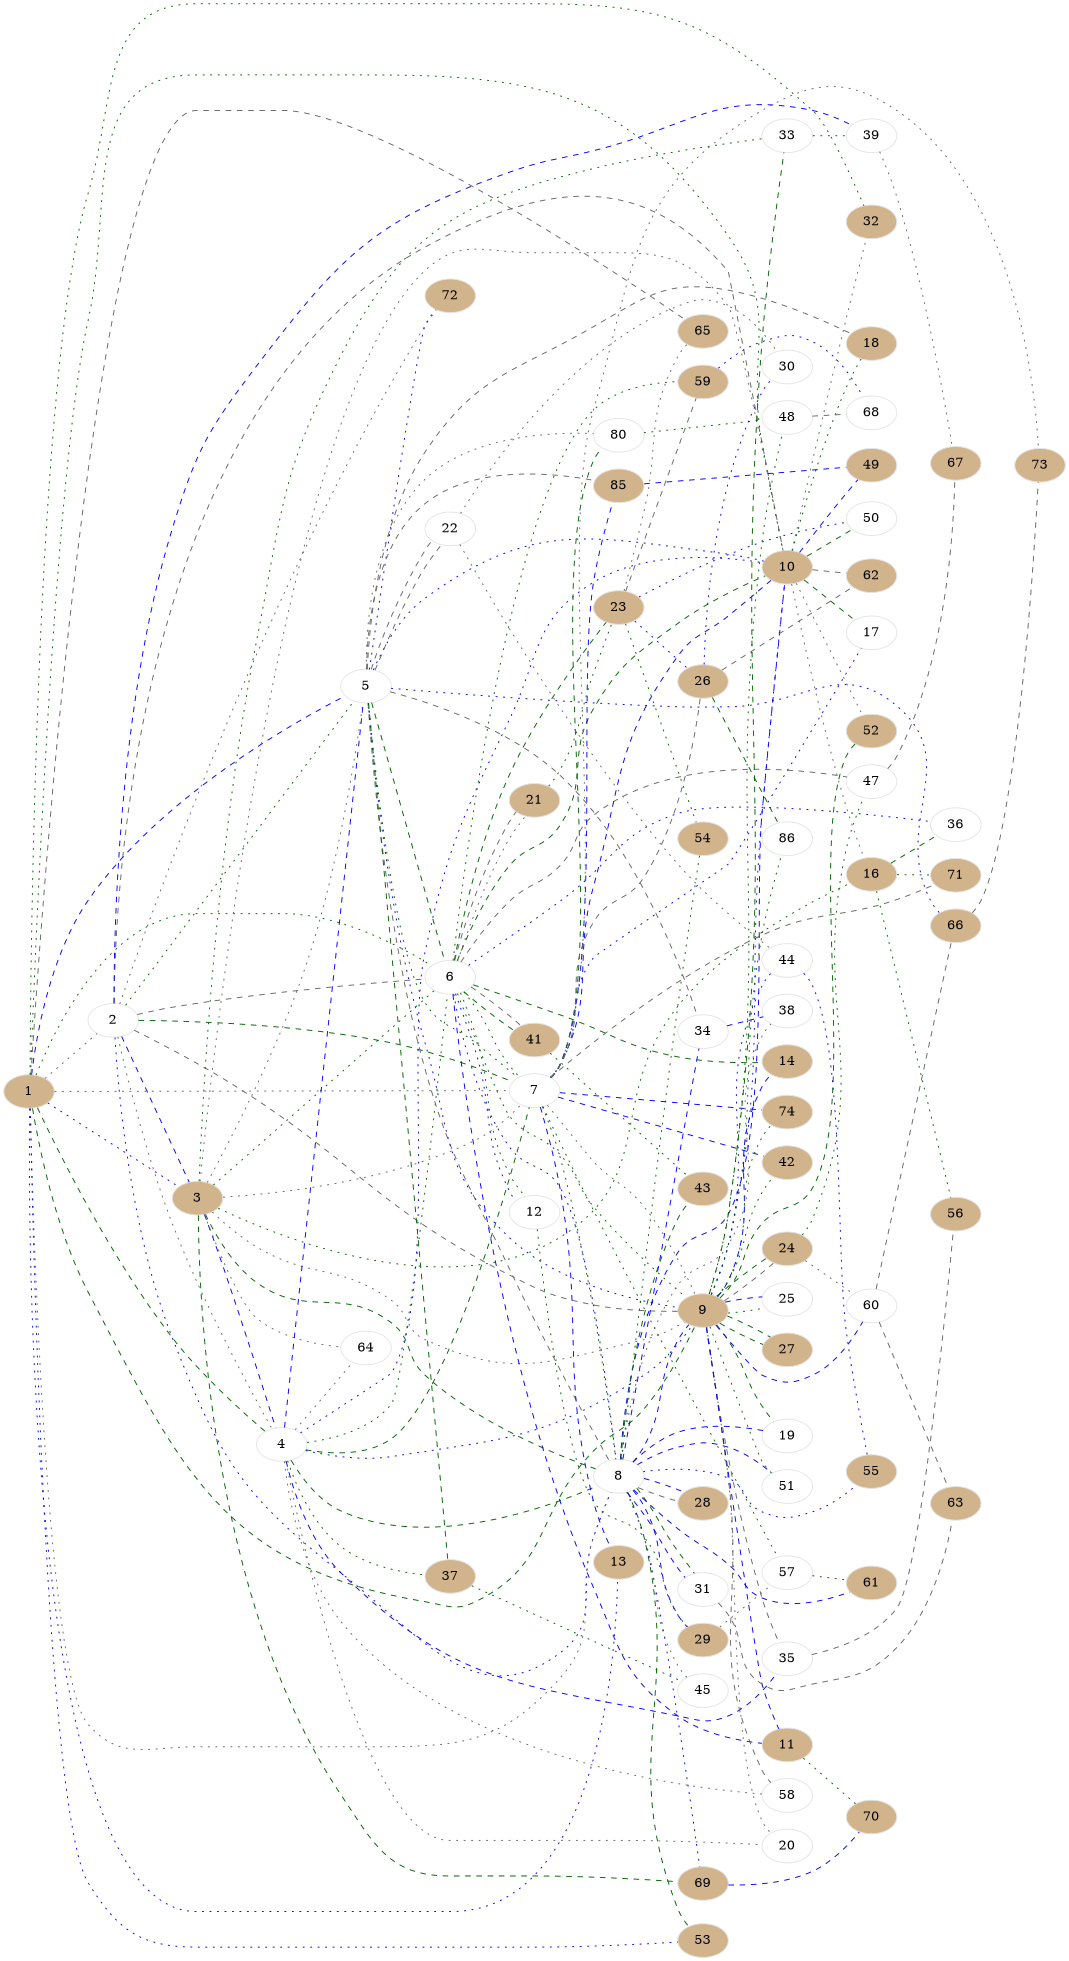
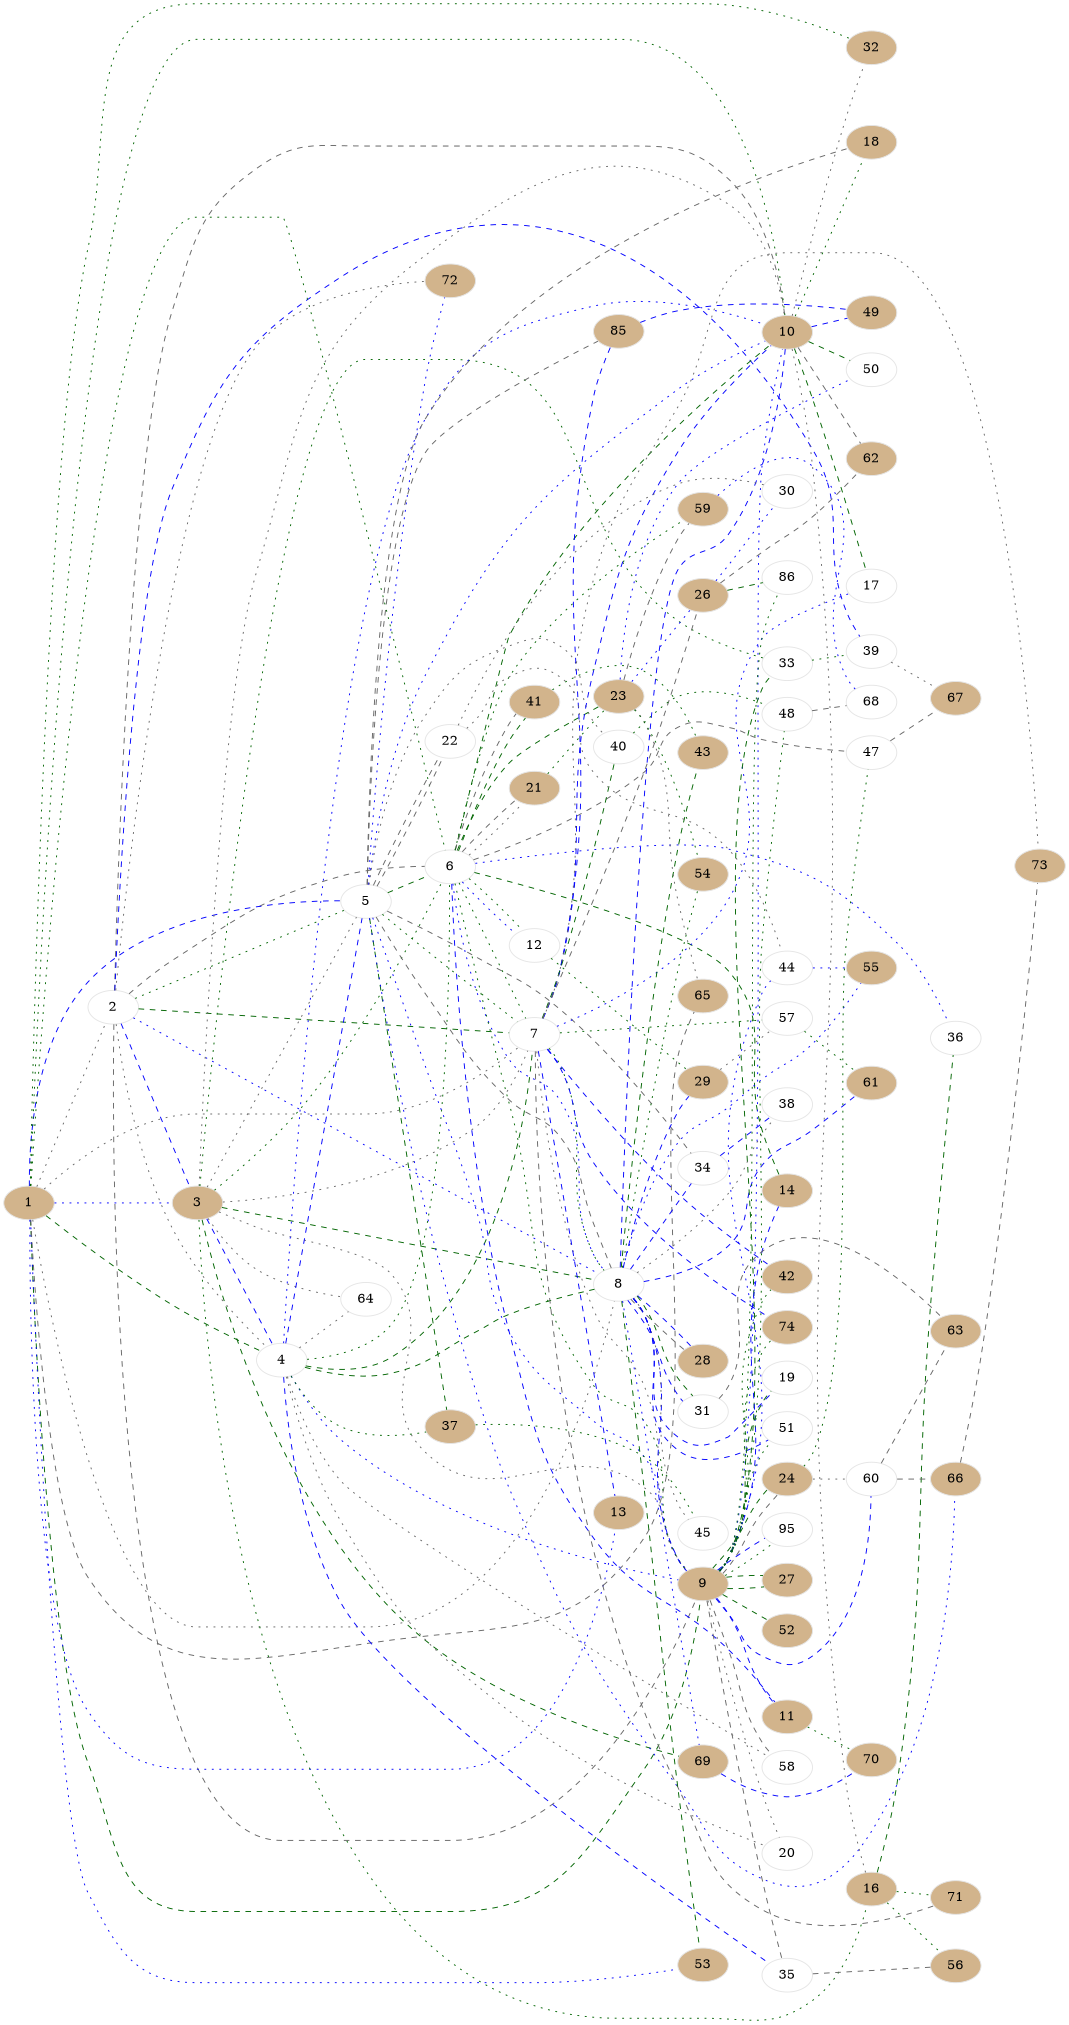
(619, 435) -> (619, 747)
(829, 649) -> none
(787, 1299) -> (787, 1530)
